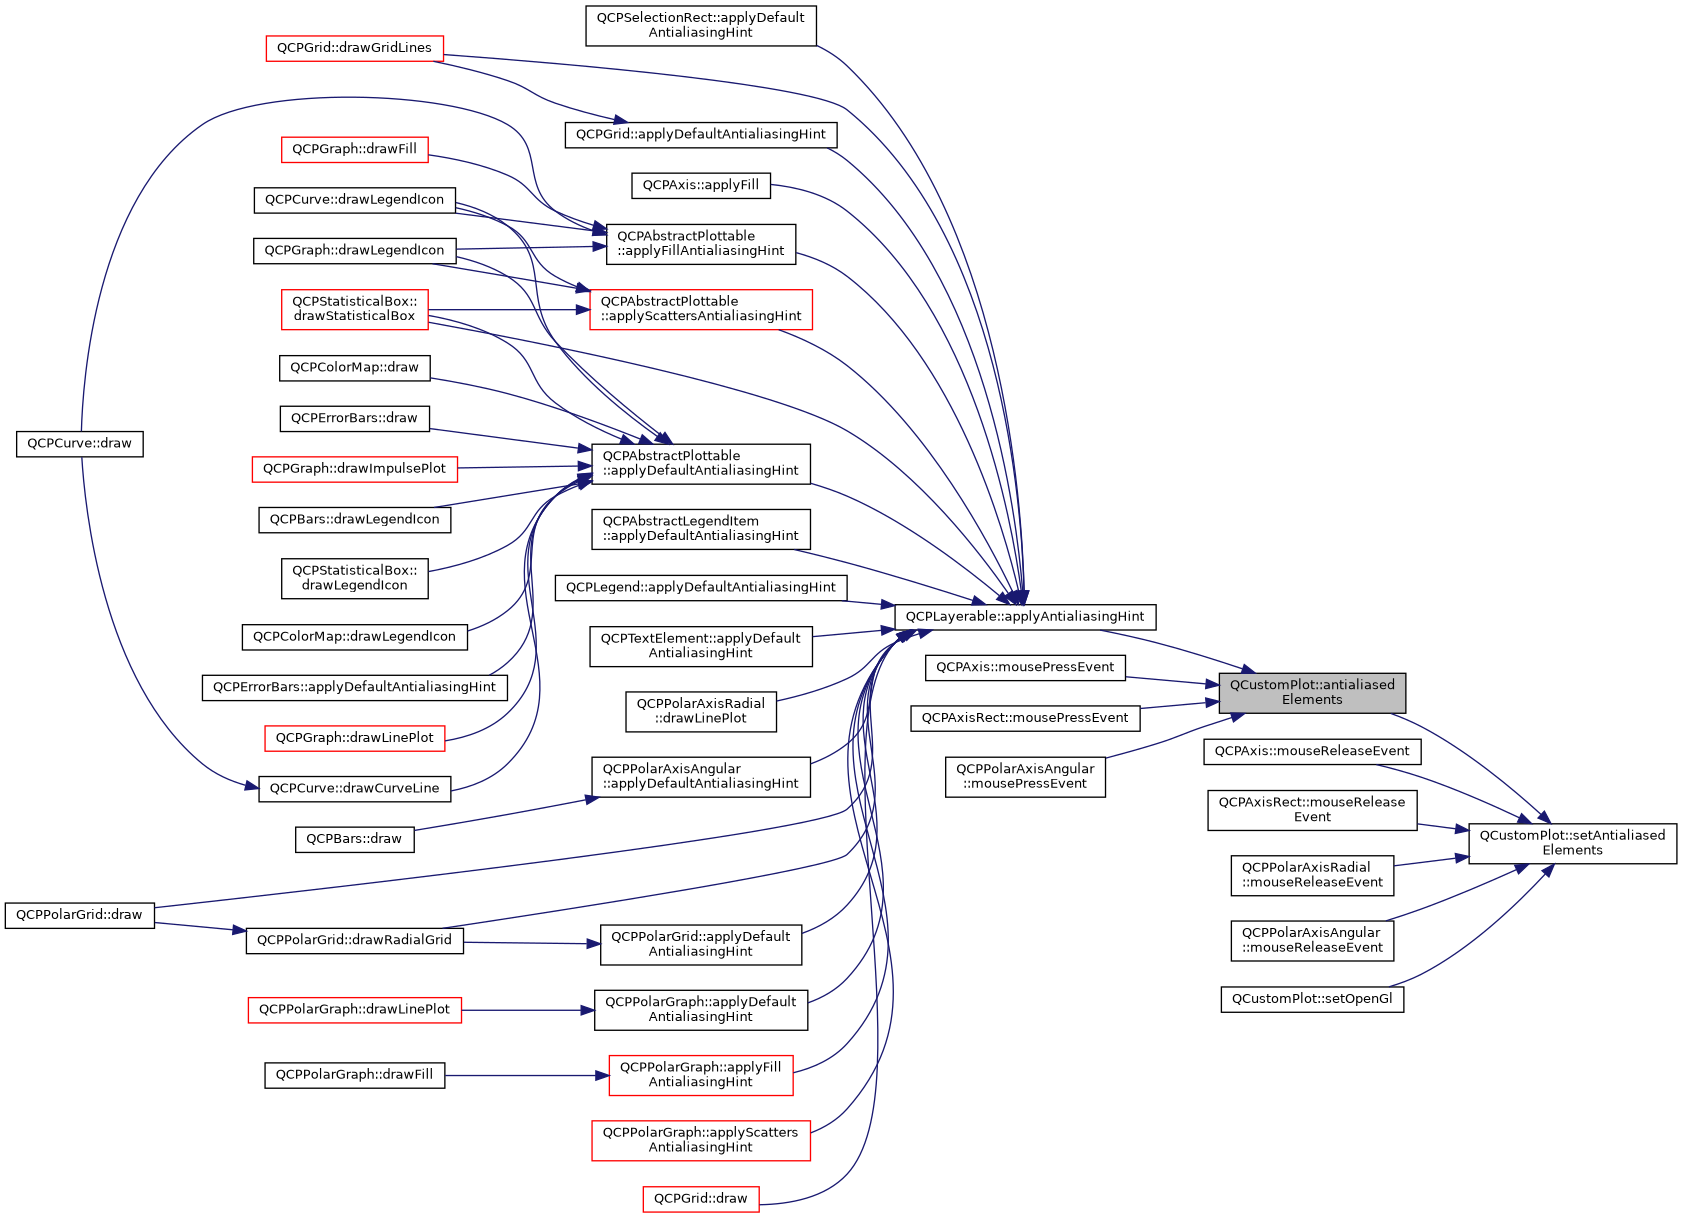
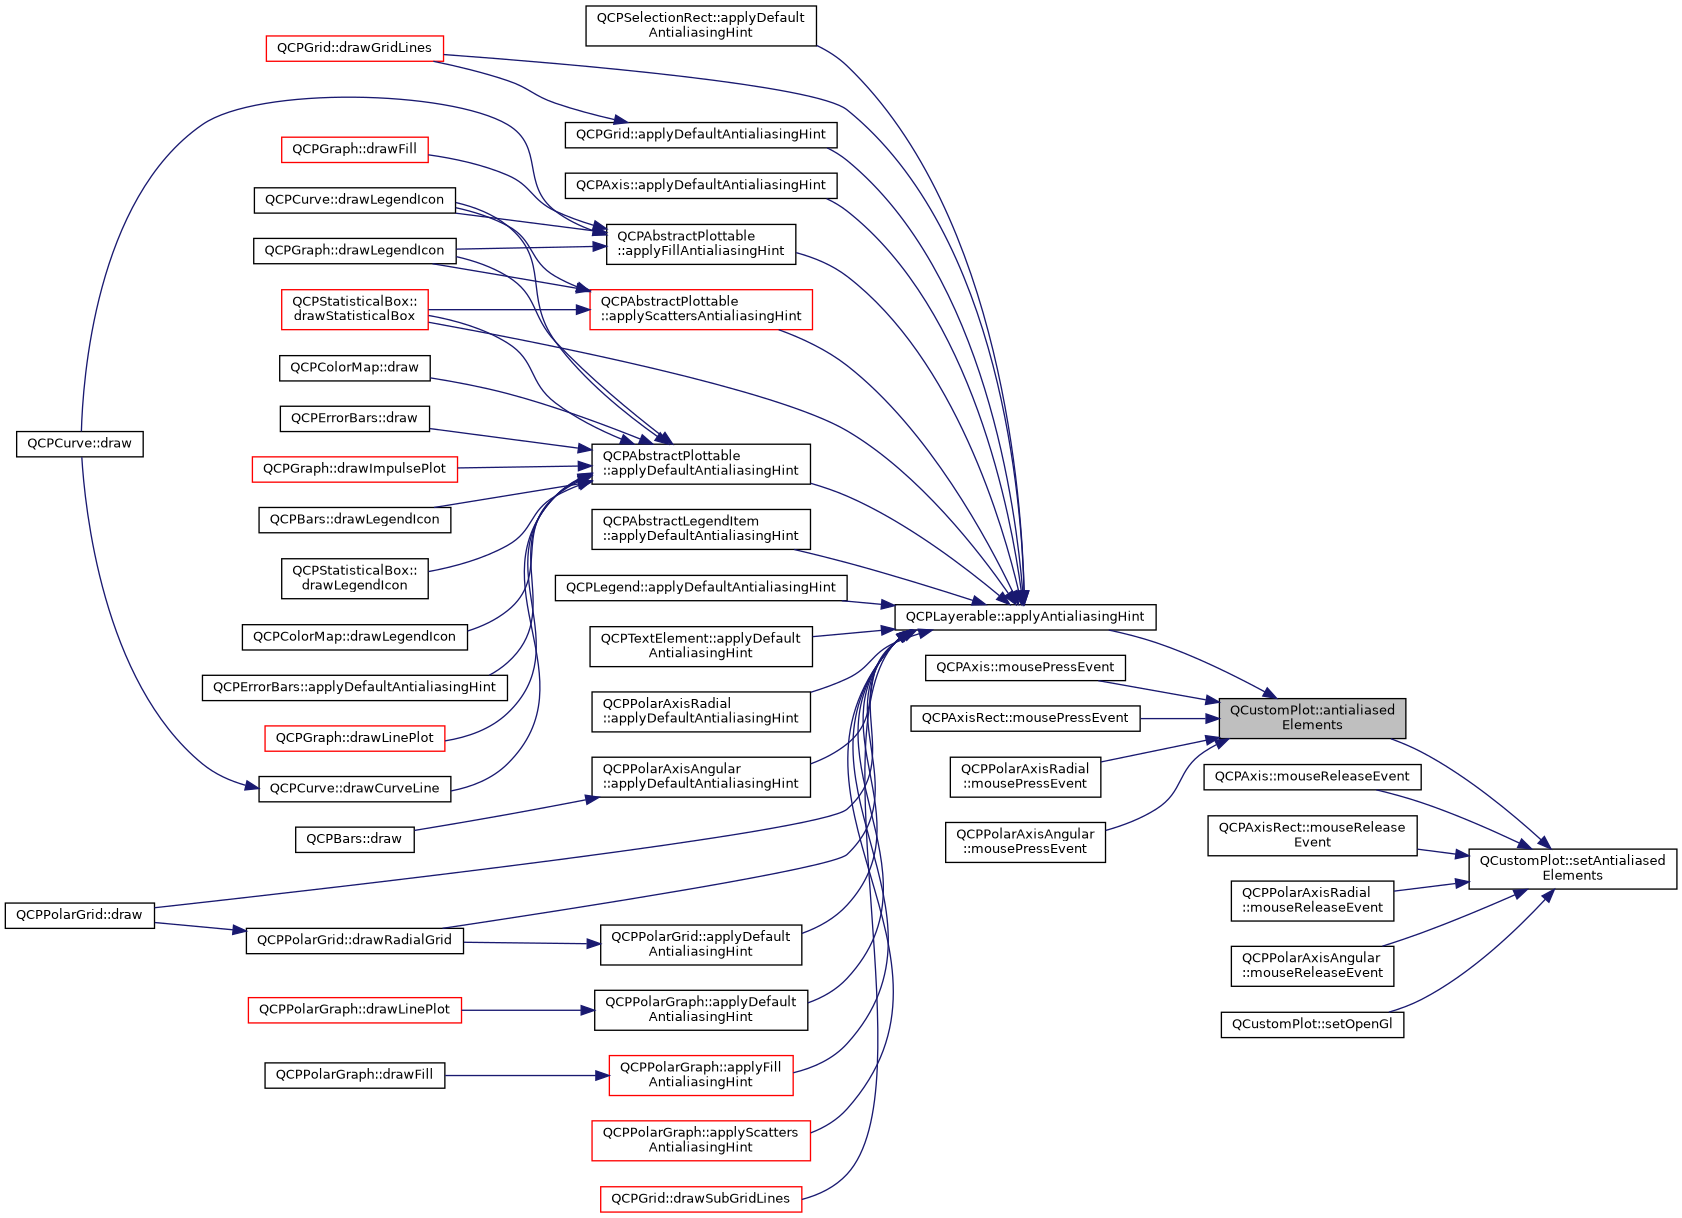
(701, 186) -> (701, 186)
(701, 712) -> (701, 712)
none -> (1026, 777)
(701, 1199) -> (701, 1199)
